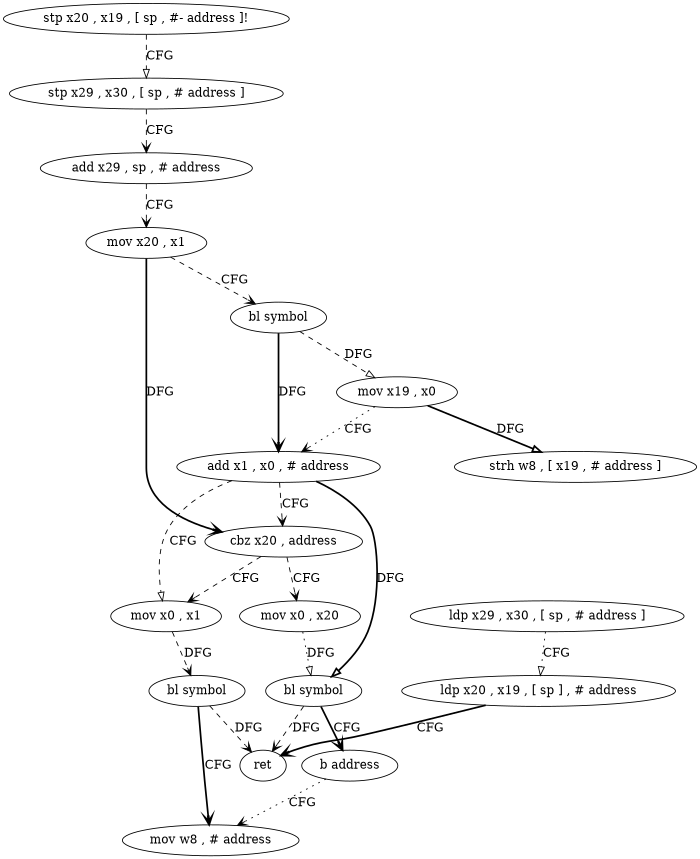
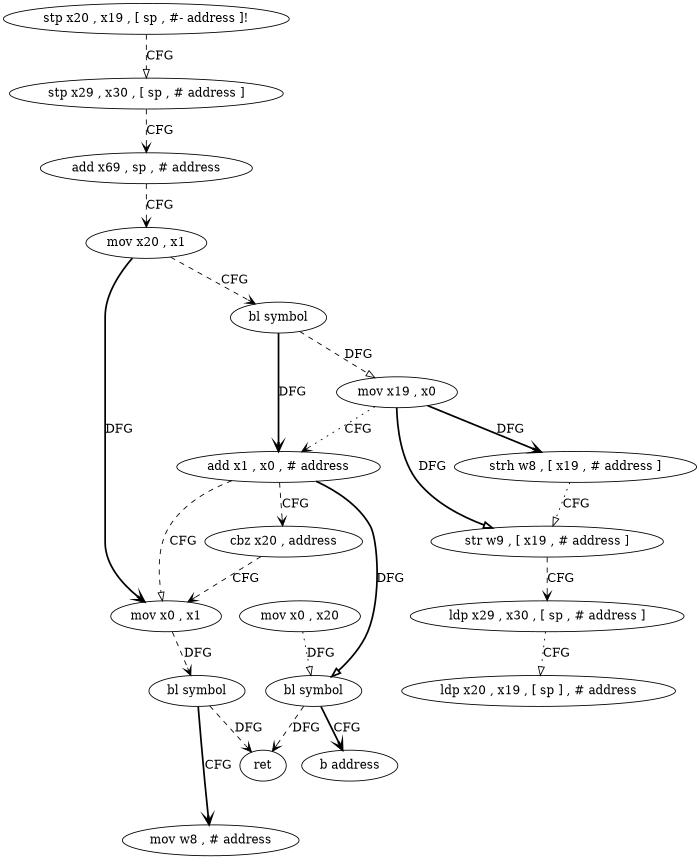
(146, 168) -> (146, 168)
(146, 412) -> (105, 429)
(480, 427) -> (480, 427)
none -> (547, 542)
(291, 575) -> none
(387, 729) -> none
(286, 800) -> none
